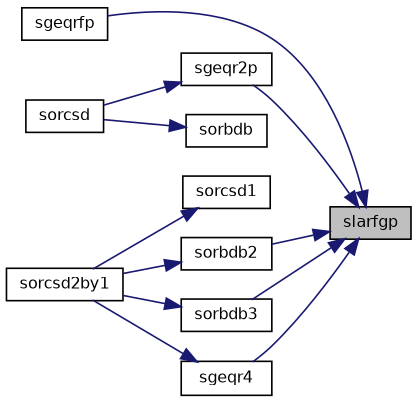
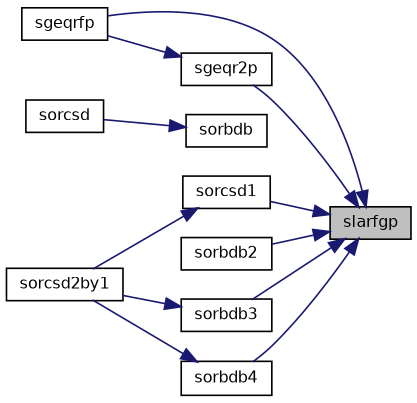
(135, 96) -> (137, 44)
none -> (292, 206)
(144, 269) -> none
(227, 378) -> (227, 378)
